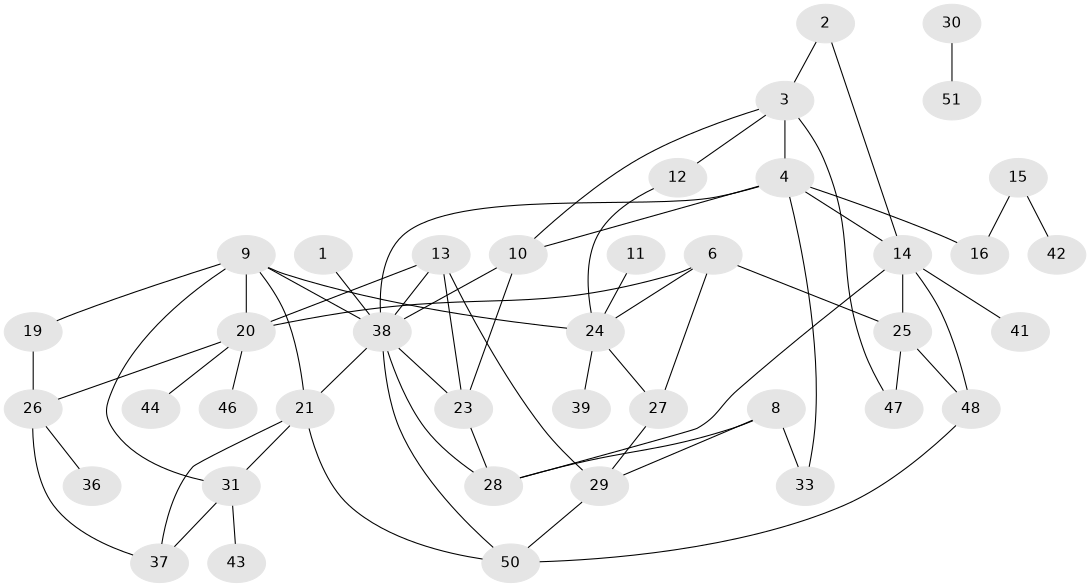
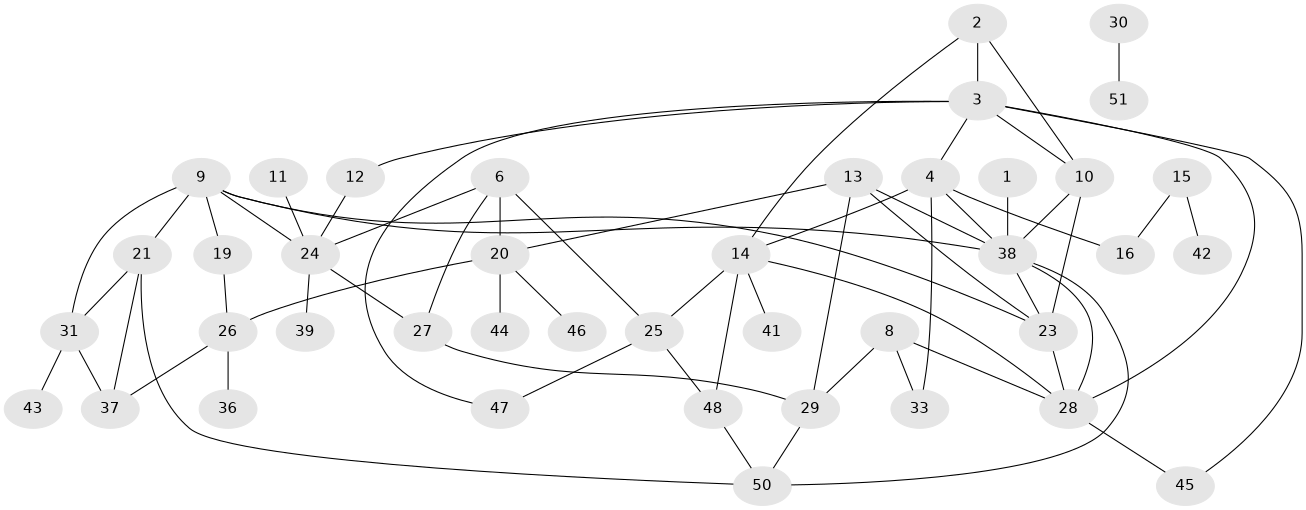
none -> (1250, 200)
(652, 216) -> (1031, 101)
(246, 294) -> (630, 217)
(344, 370) -> none
none -> (1185, 486)
